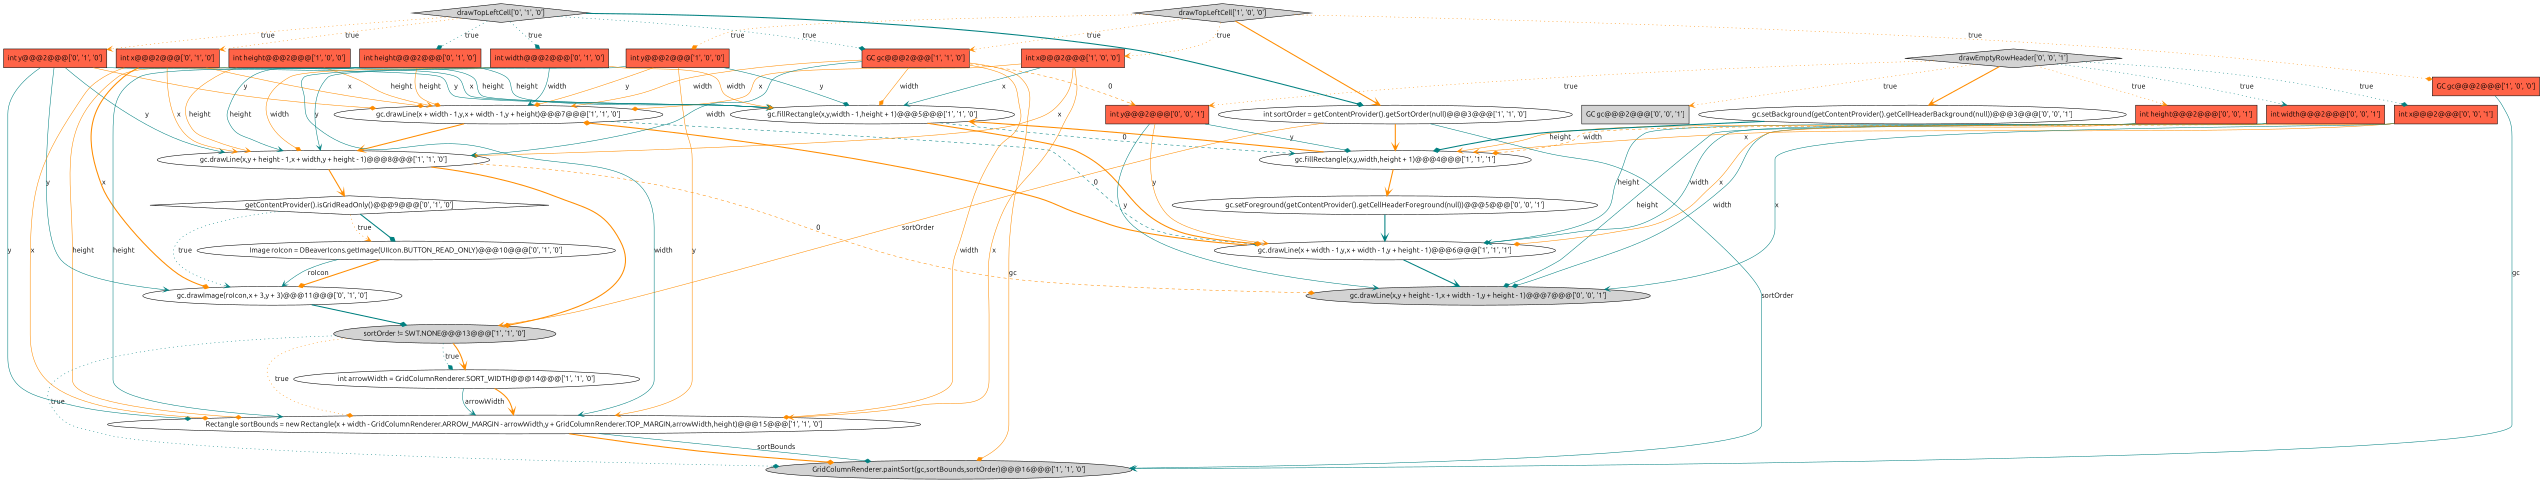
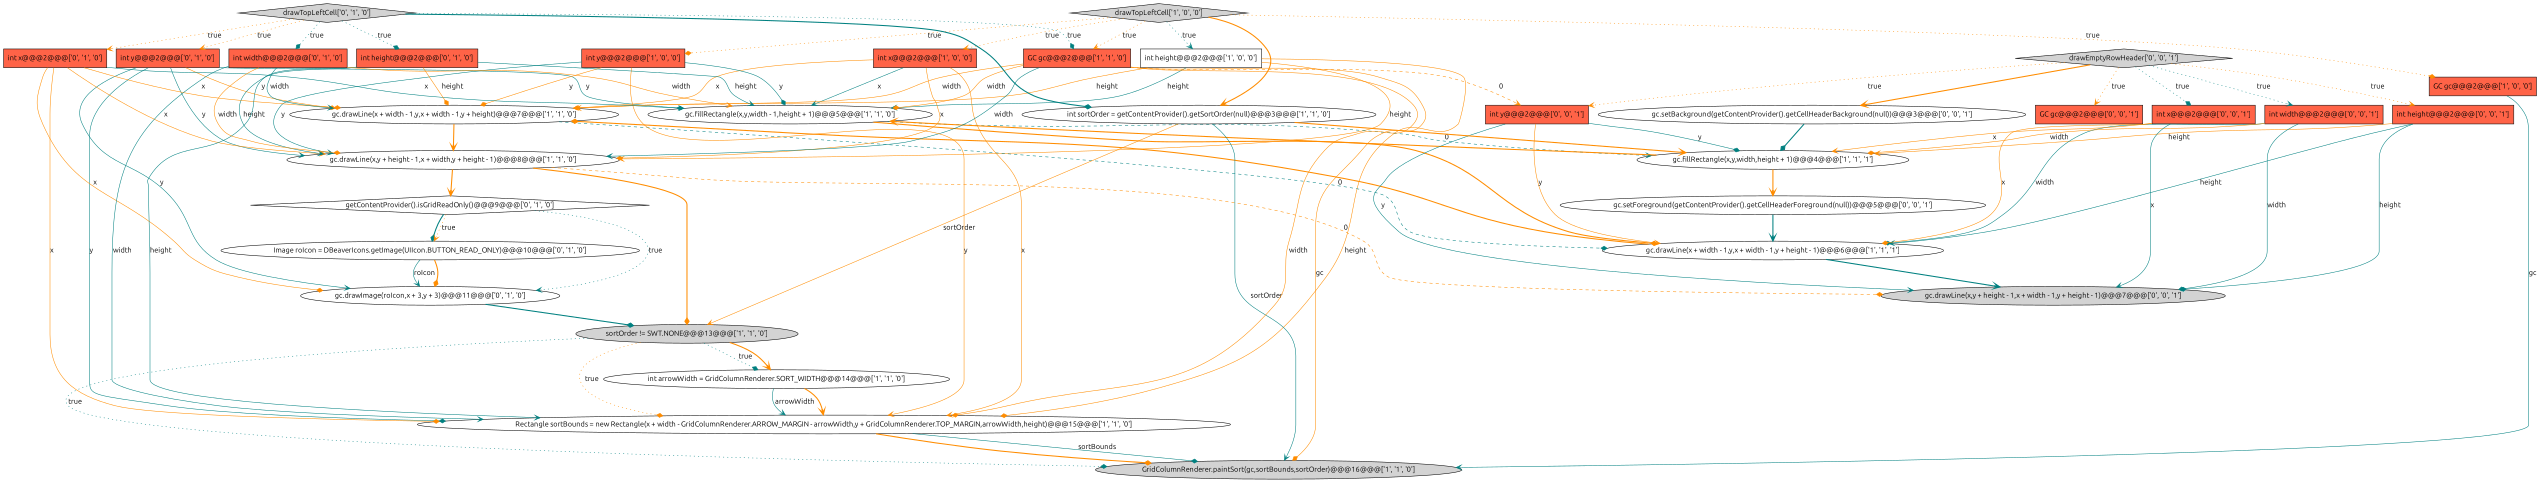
none -> (1178, 33)
(290, 58) -> (1201, 58)
(1635, 115) -> (2089, 115)
(1881, 126) -> (2050, 133)
(103, 189) -> (141, 216)
